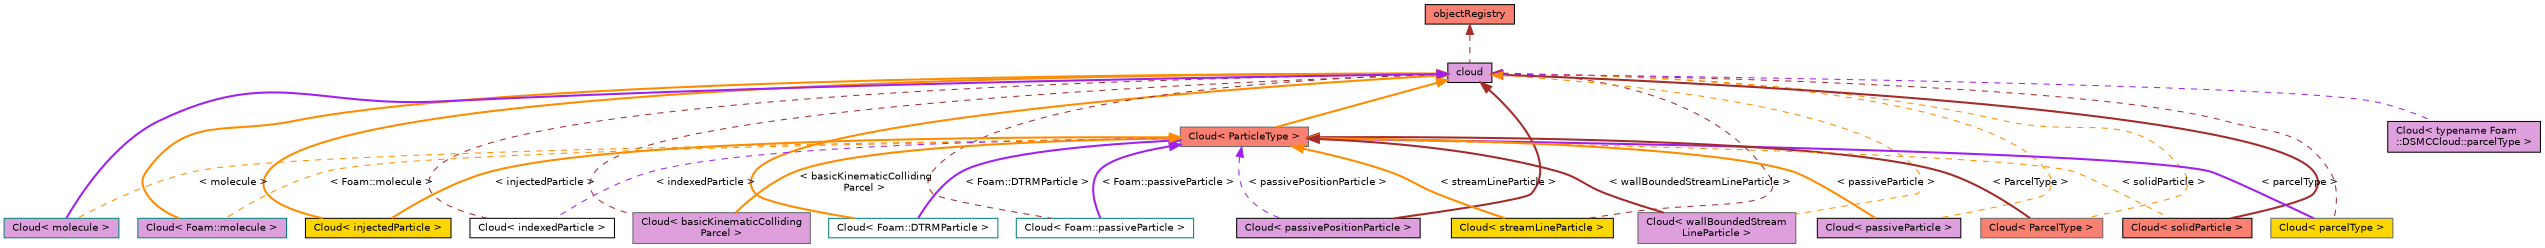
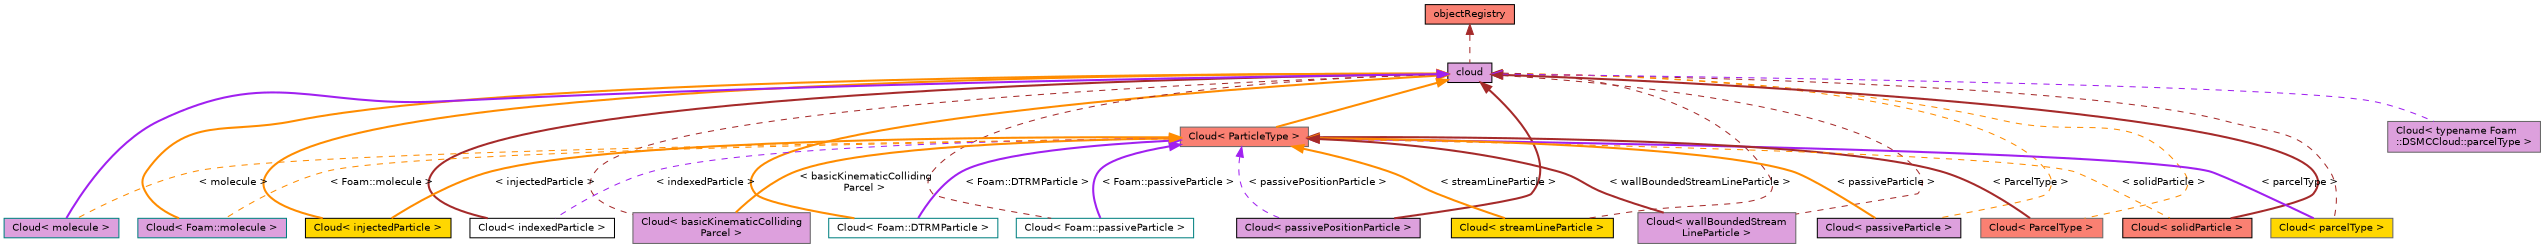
(887, 93) -> (887, 93)
(1790, 113) -> (1790, 113)
(2464, 137) -> (2464, 137)
